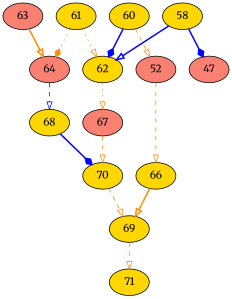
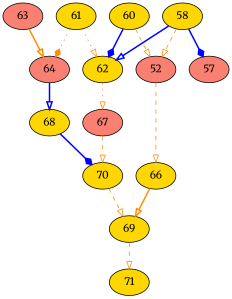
none -> (171, 40)
(209, 69) -> (209, 69)
(50, 92) -> (50, 92)
